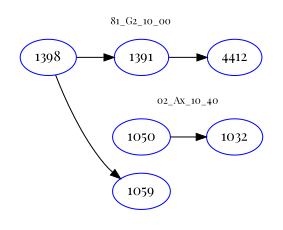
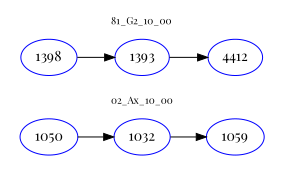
(141, 57) -> (142, 57)
(188, 101) -> (142, 101)
(79, 127) -> (183, 137)
